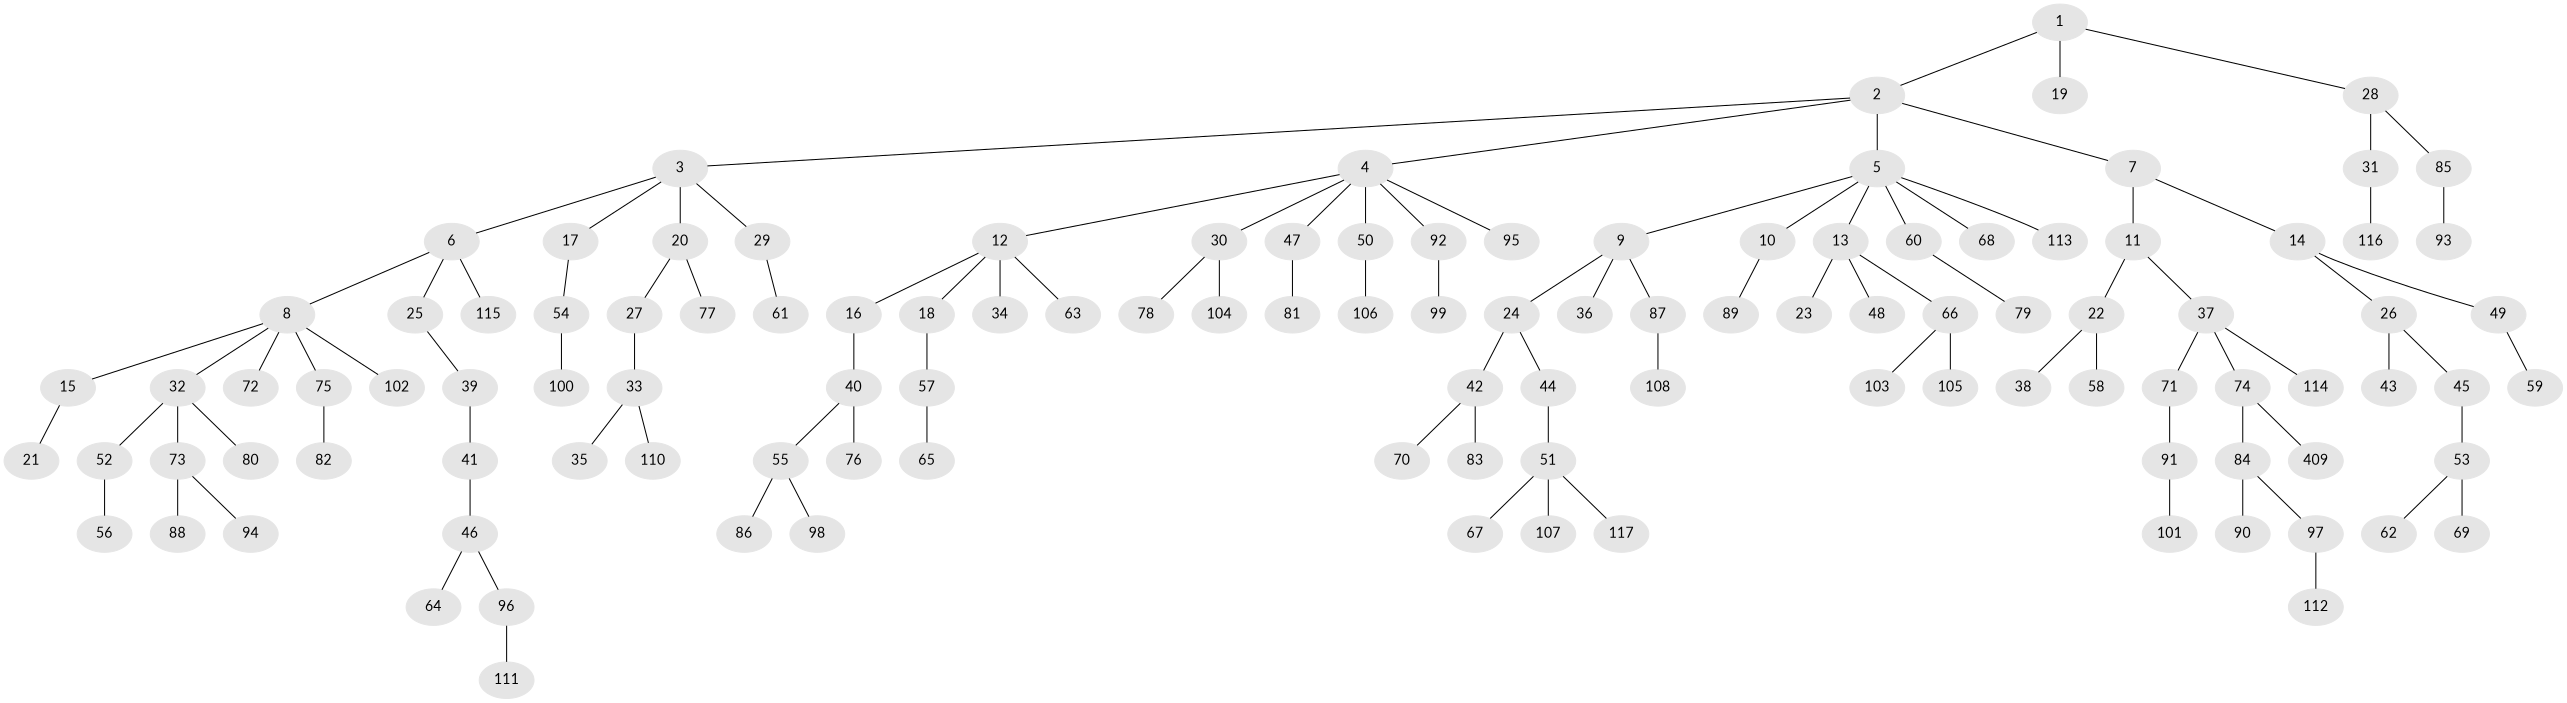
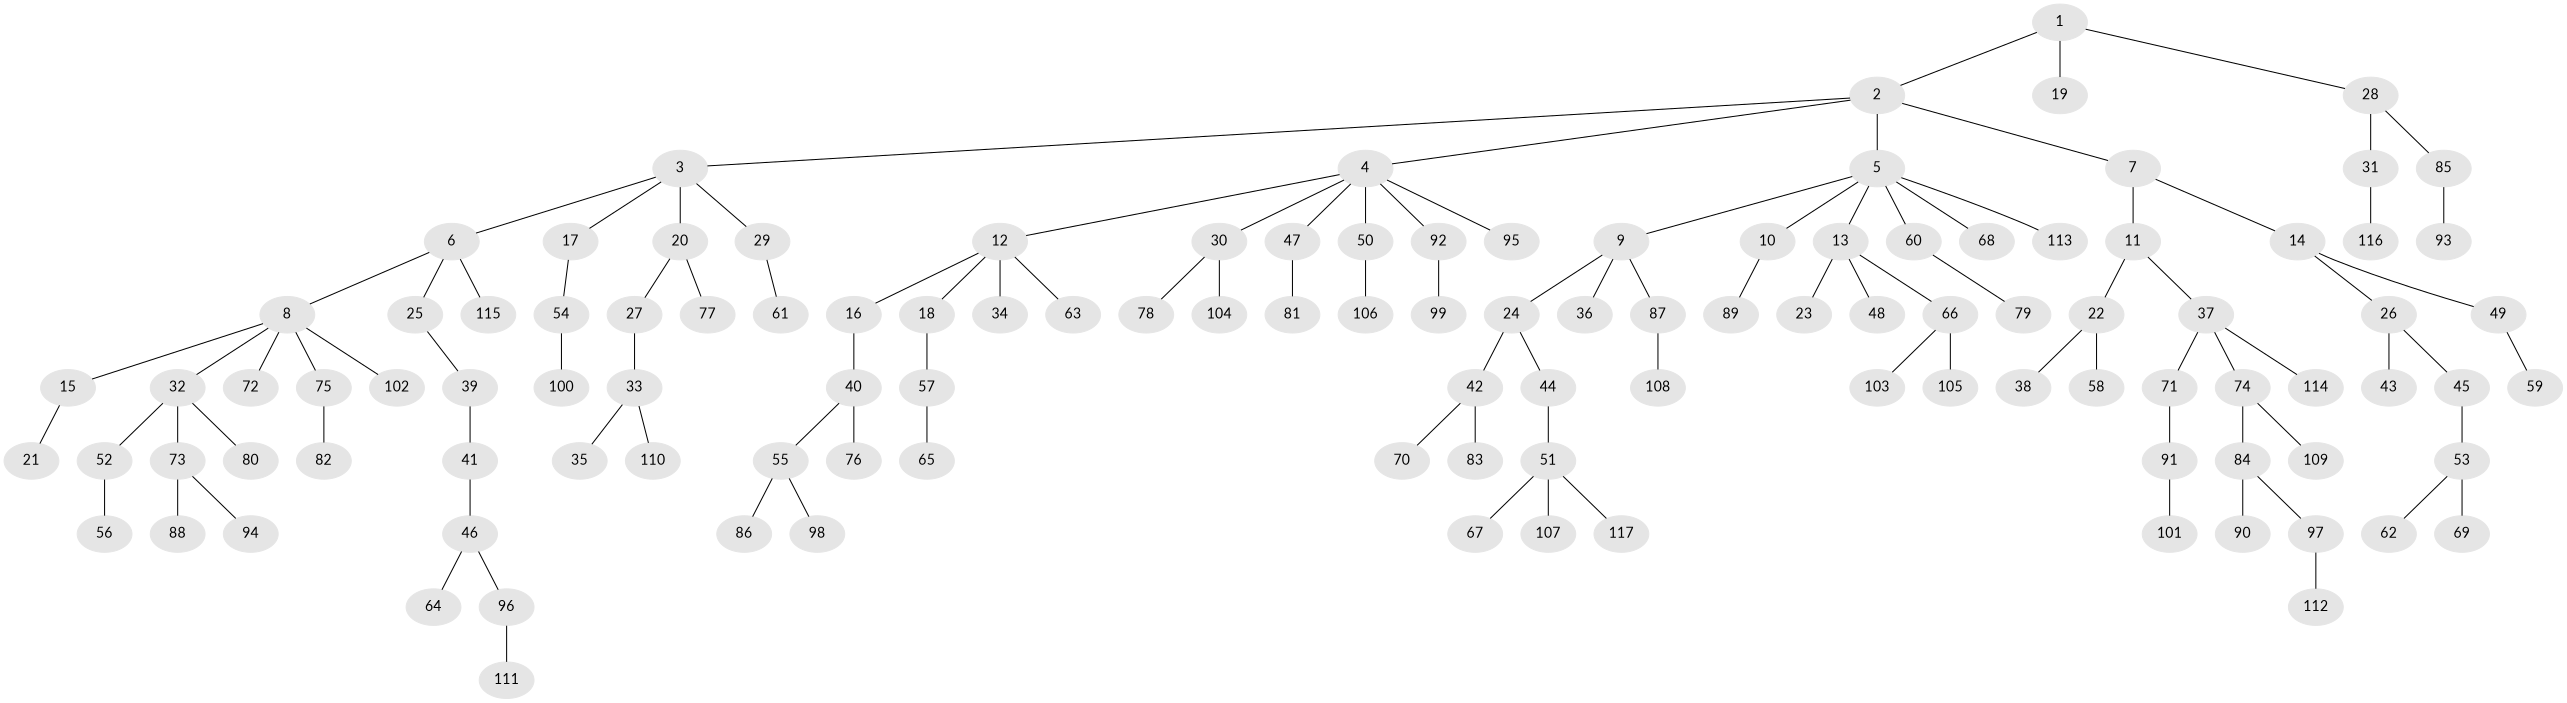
(2316, 461) -> (2316, 461)
